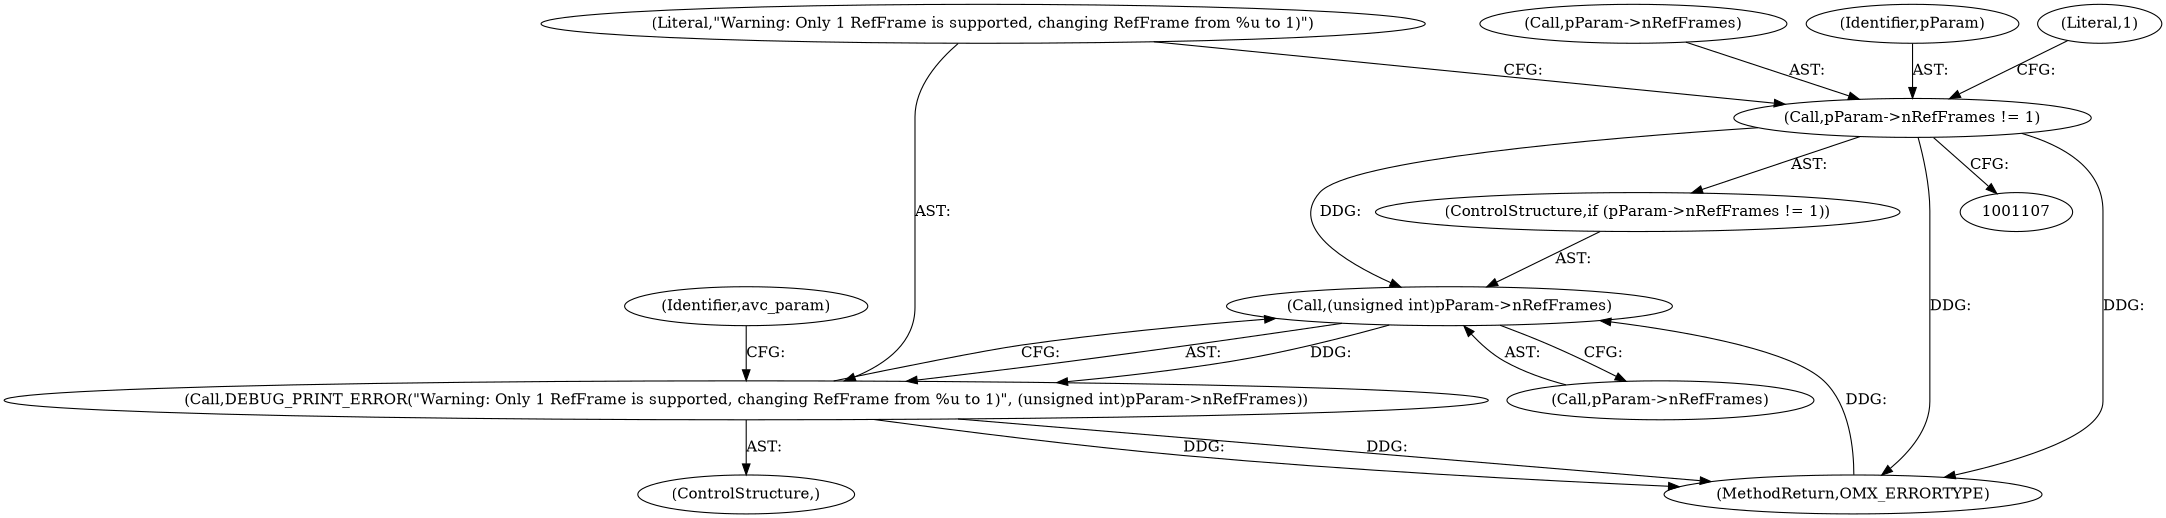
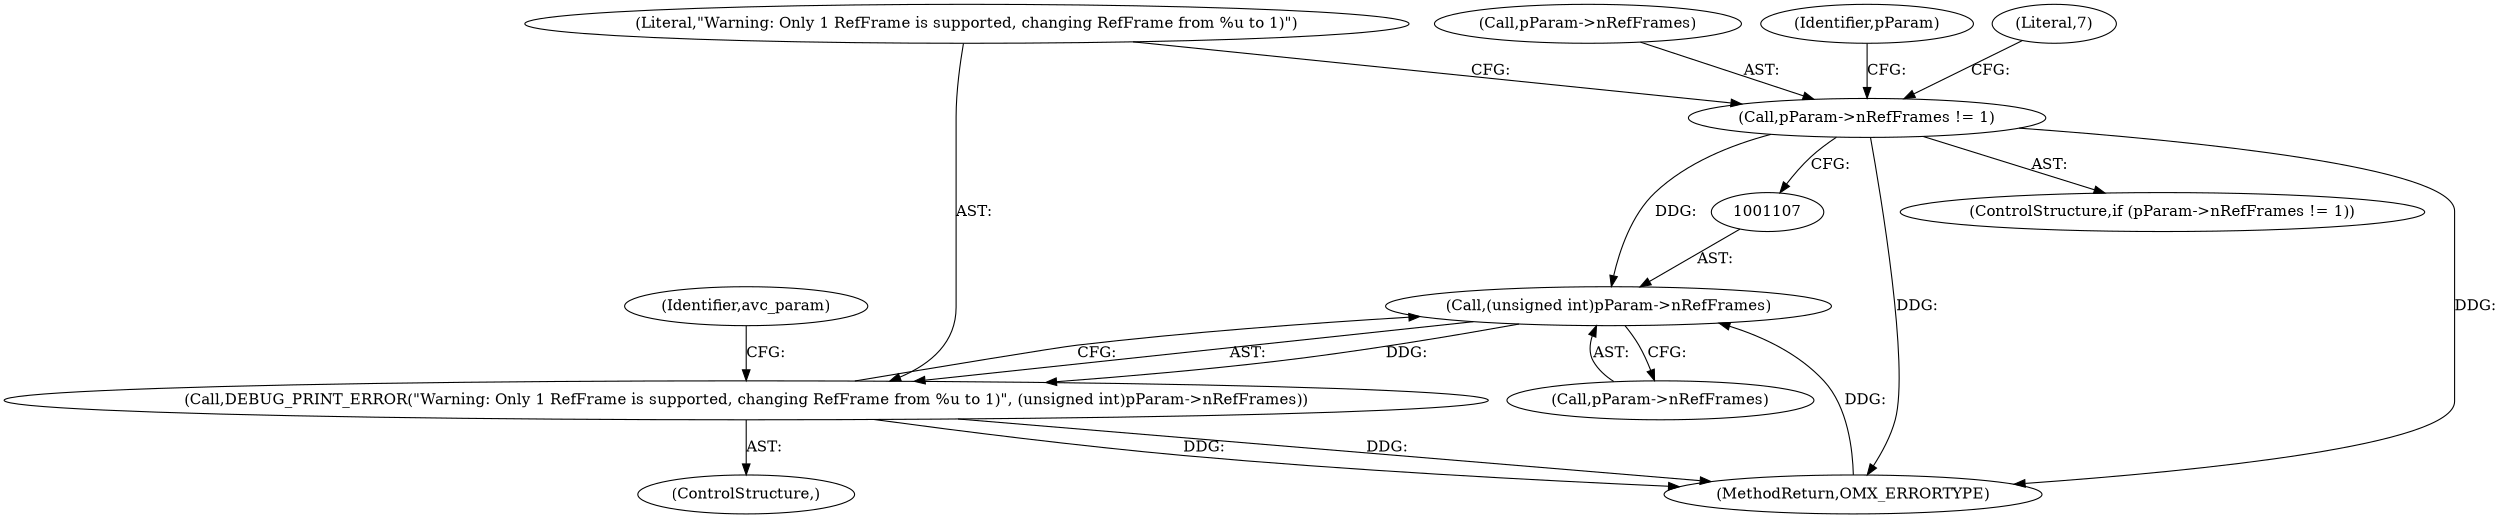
(2100, 24) -> (2054, 24)
(1933, 71) -> (1889, 71)
(1548, 257) -> (1695, 255)
